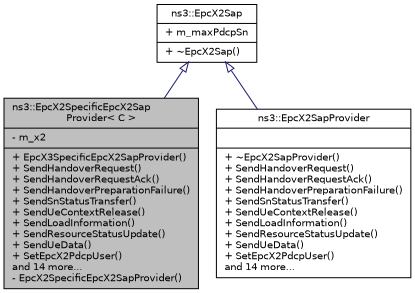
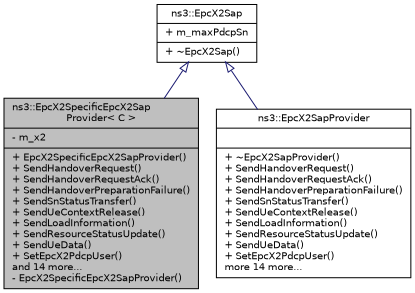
(99, 158) -> (99, 158)
(260, 267) -> (264, 267)
